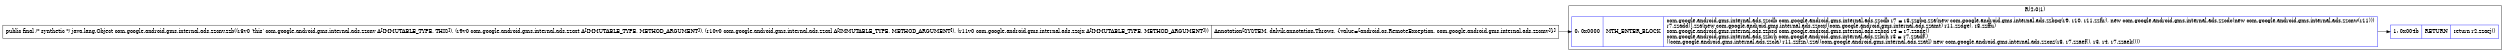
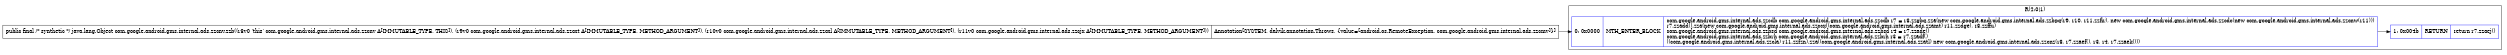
(2475, 32) -> (2475, 32)
